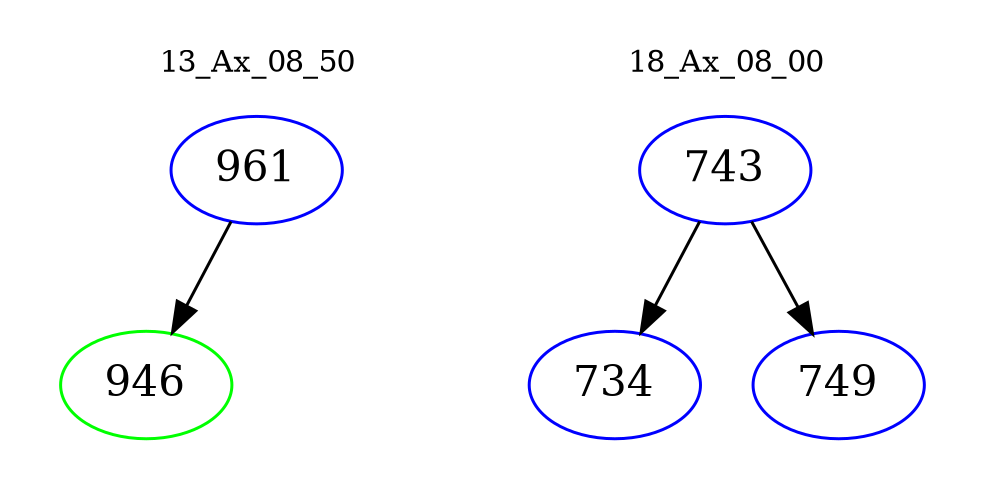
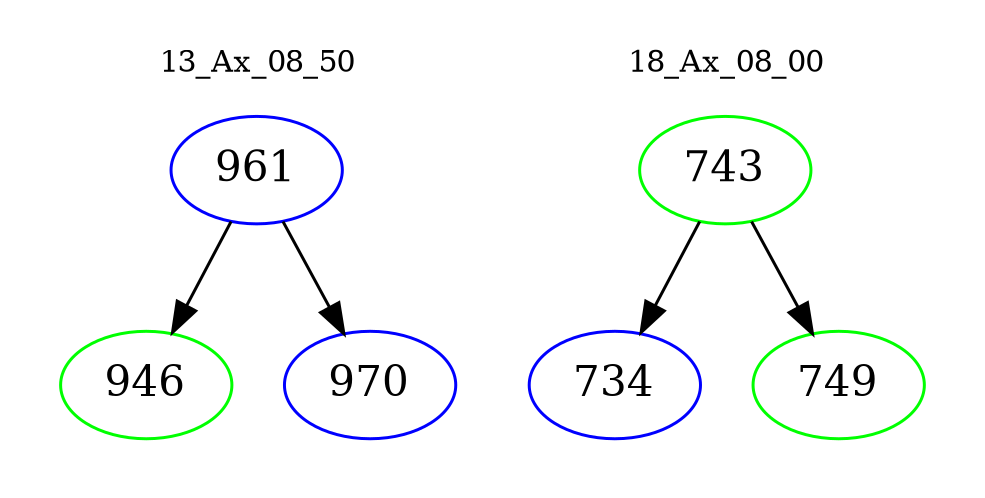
(725, 170) -> (725, 170)
none -> (370, 385)
(839, 385) -> (839, 385)
